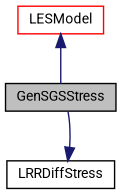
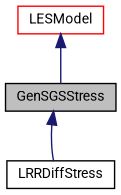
(70, 129) -> (52, 143)
